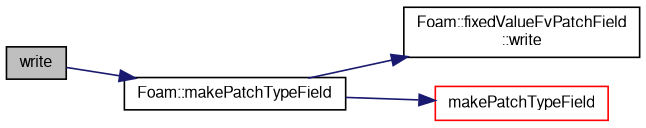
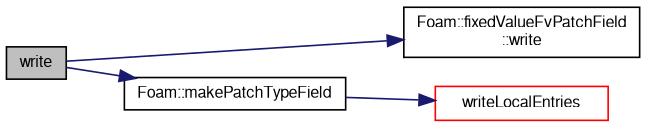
(350, 69) -> (227, 51)
(522, 103) -> (522, 103)
